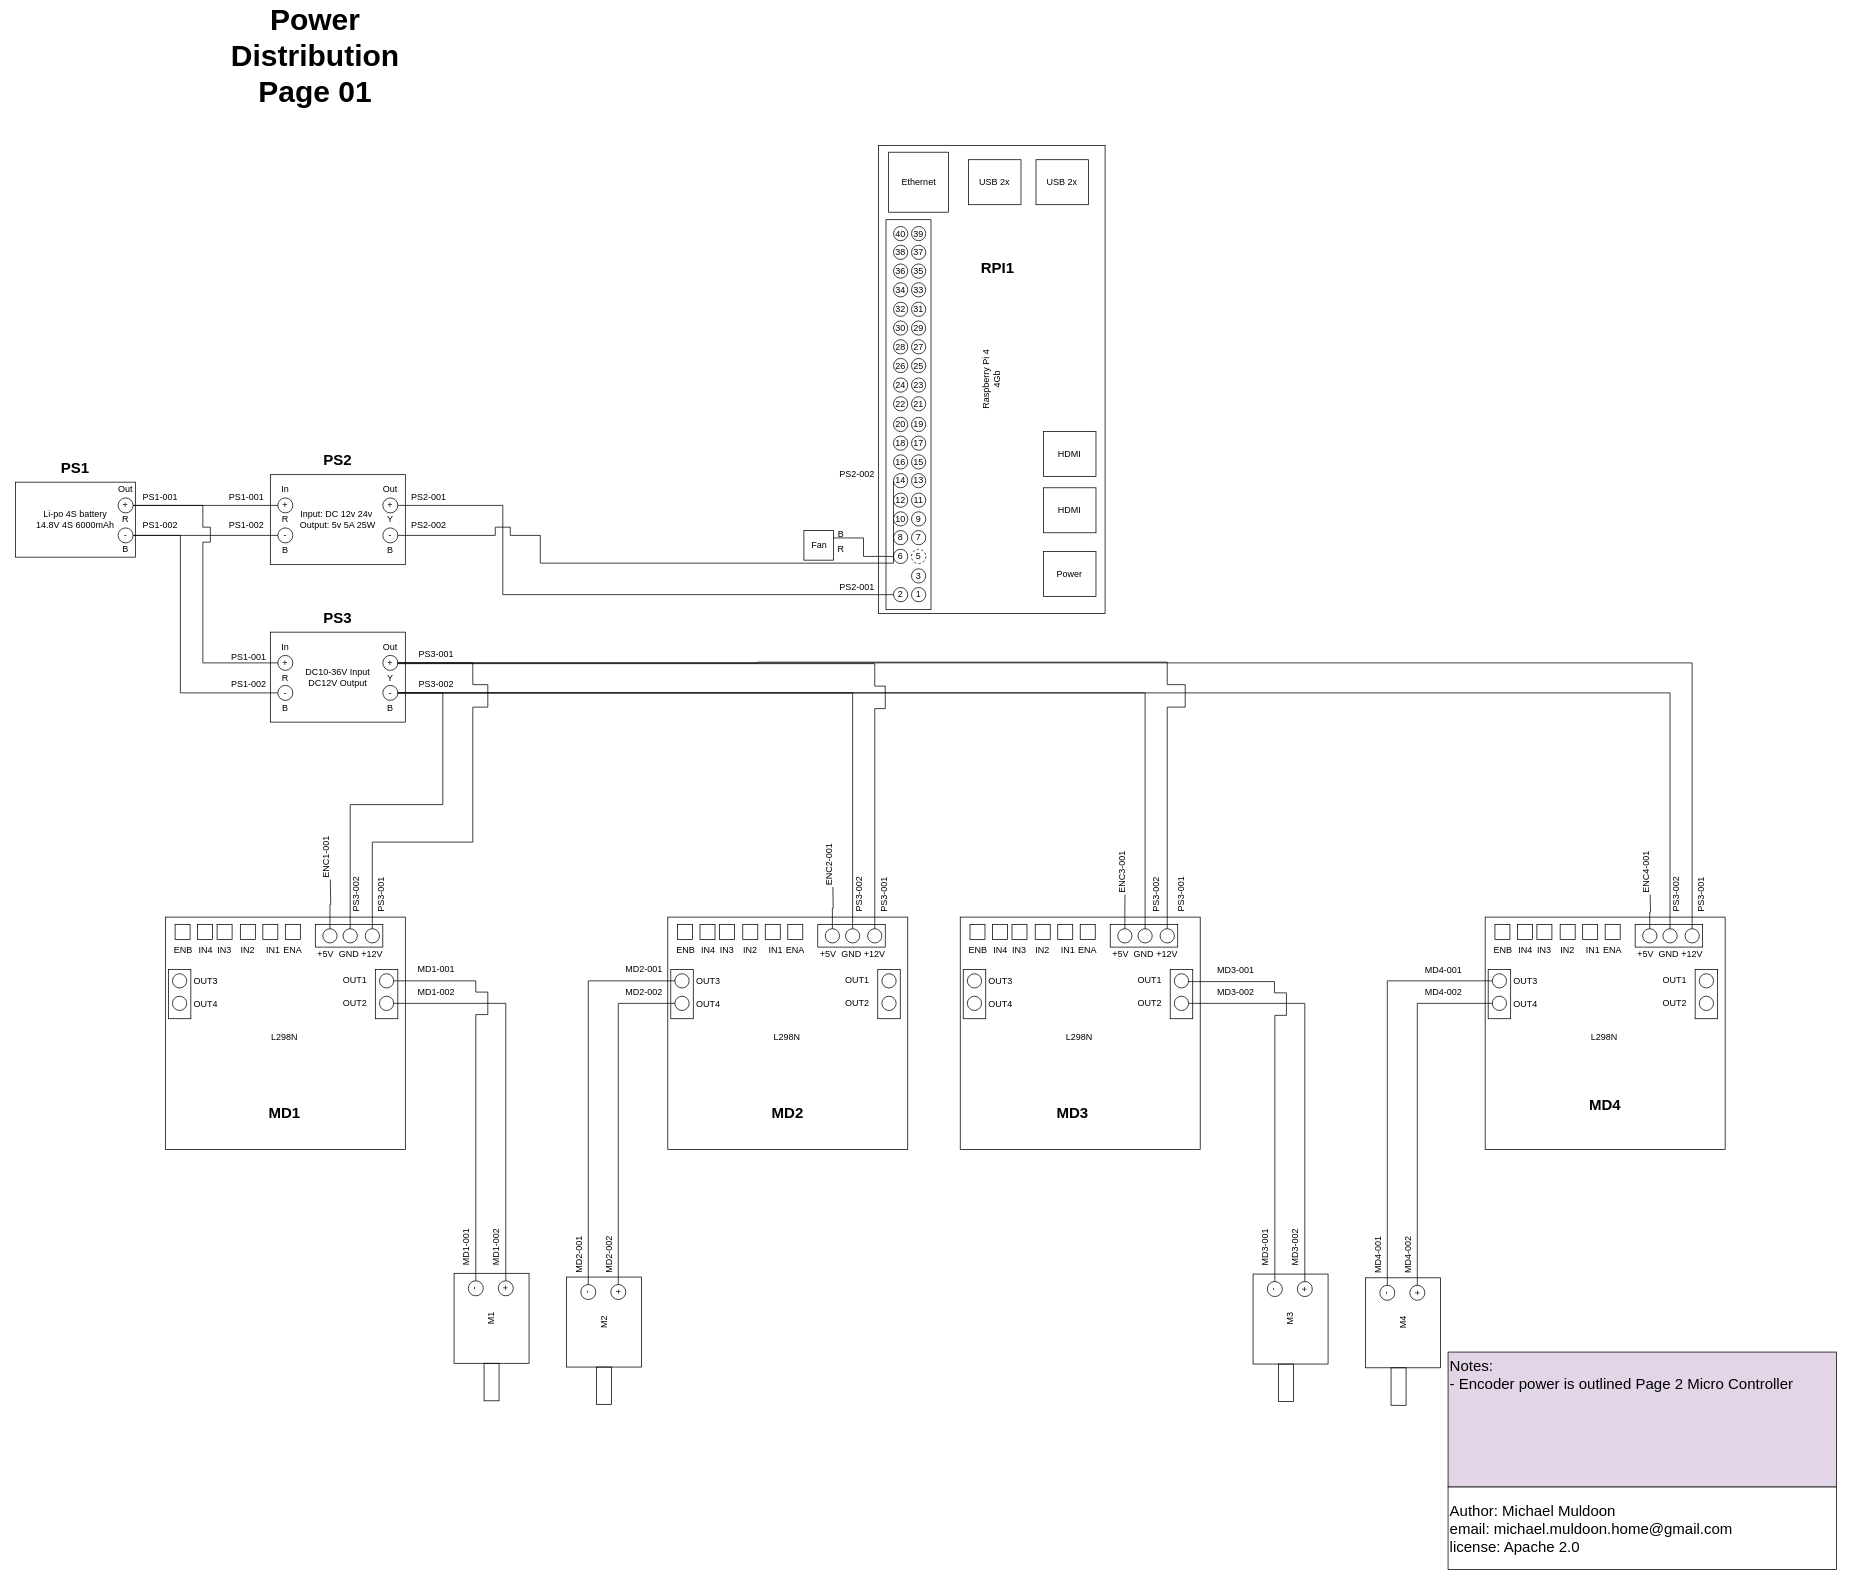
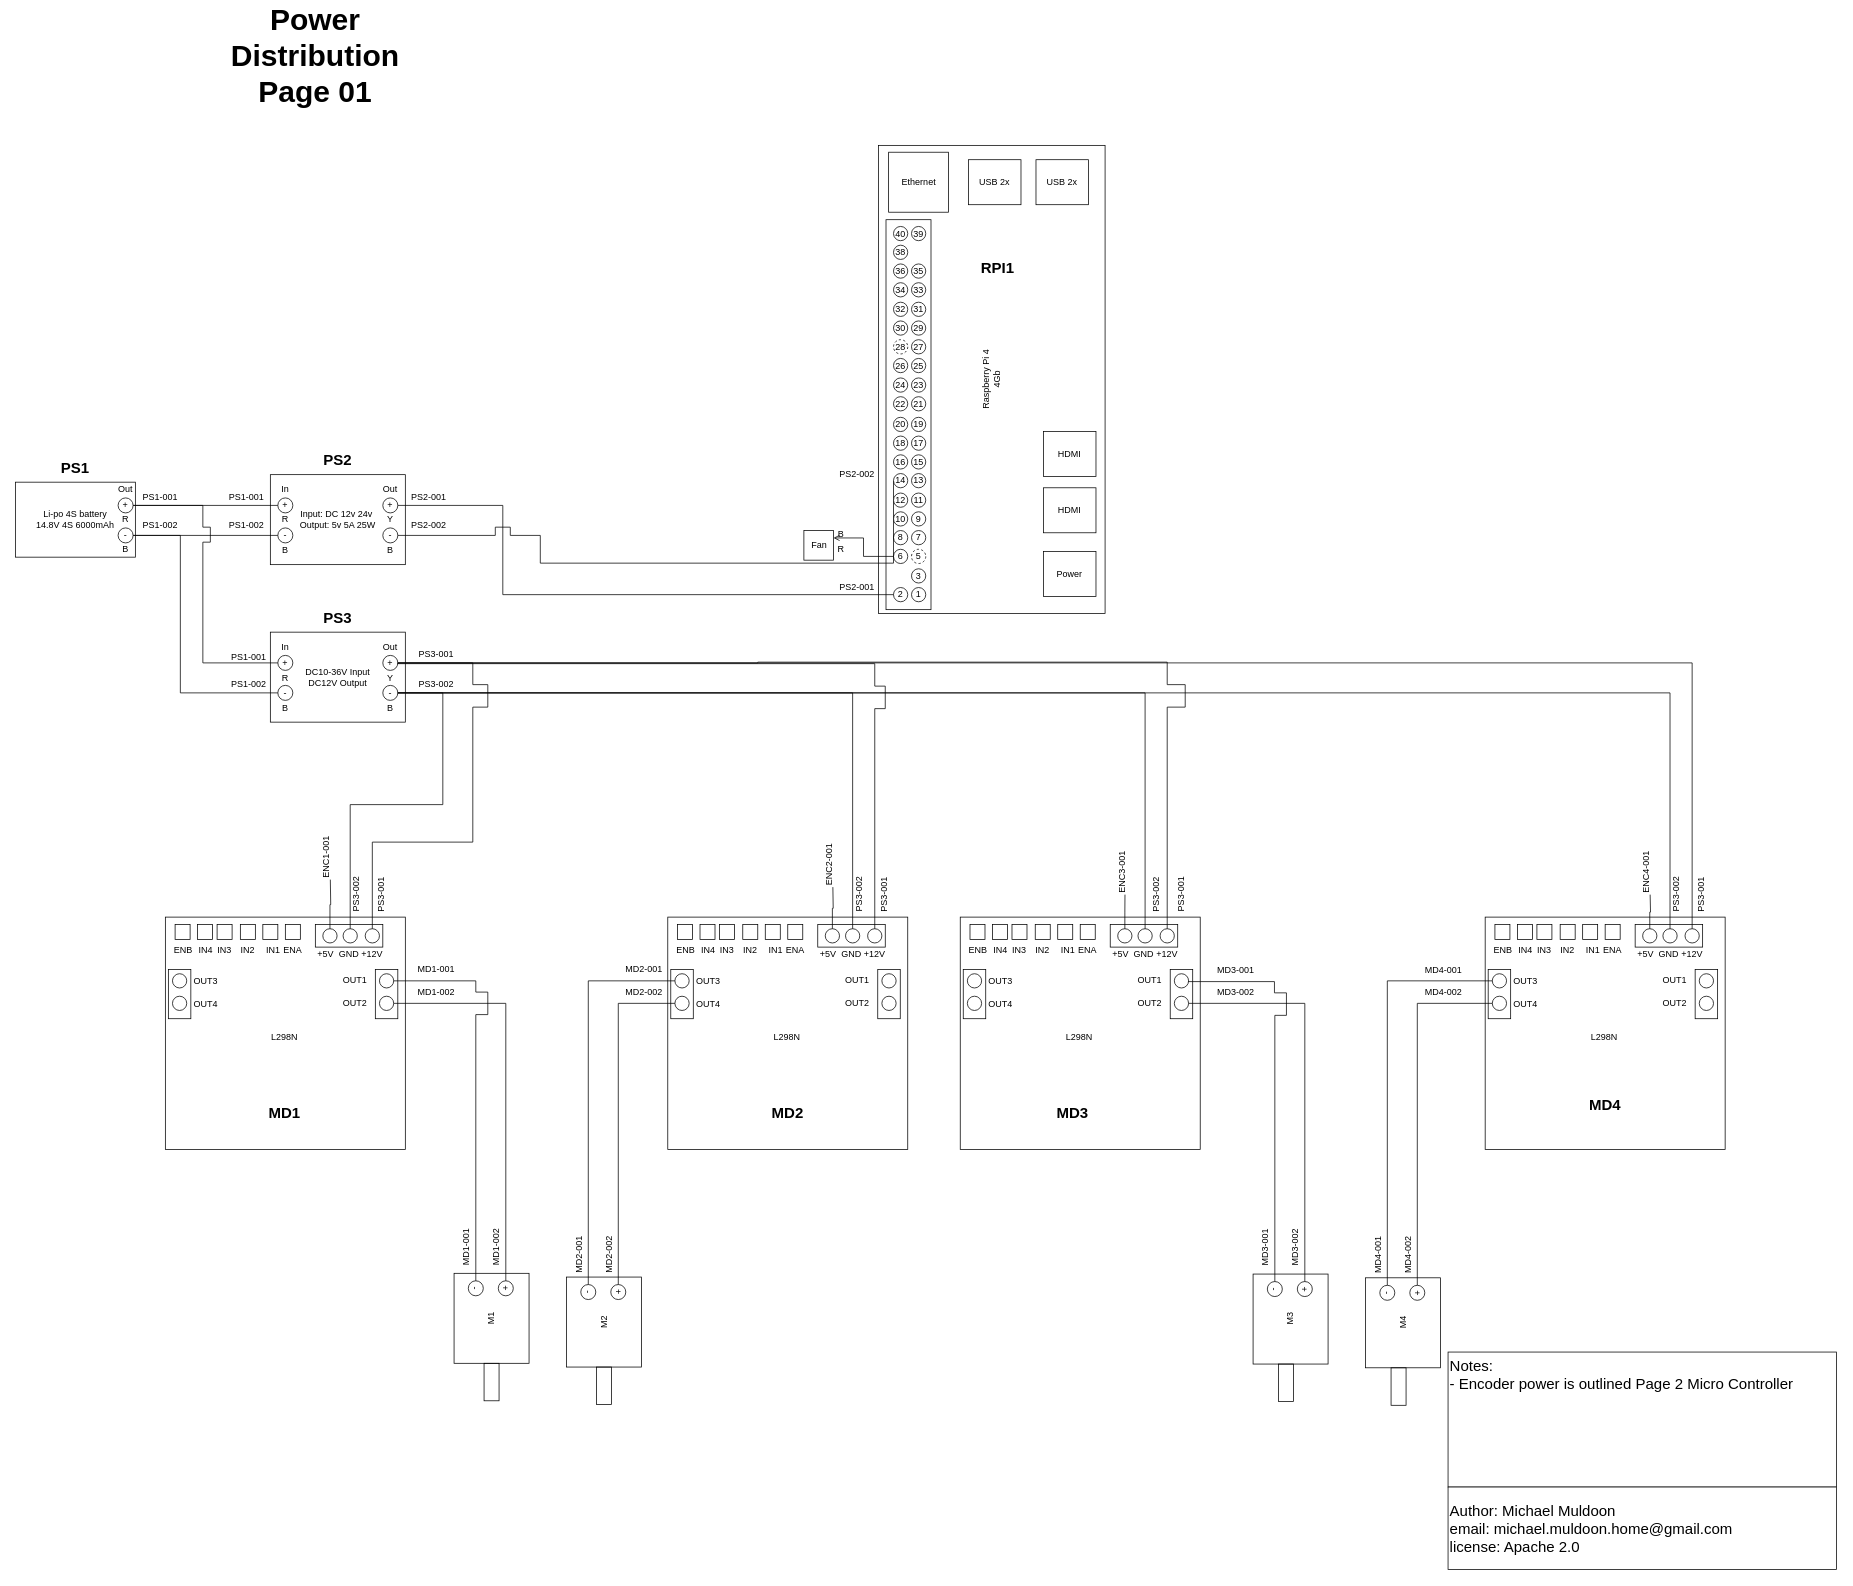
(919, 252) -> none
(901, 347) -> (901, 347)
(838, 538) -> (838, 538)
(1643, 1419) -> (1643, 1419)
